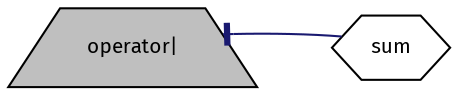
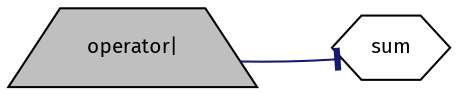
(288, 34) -> (286, 61)
